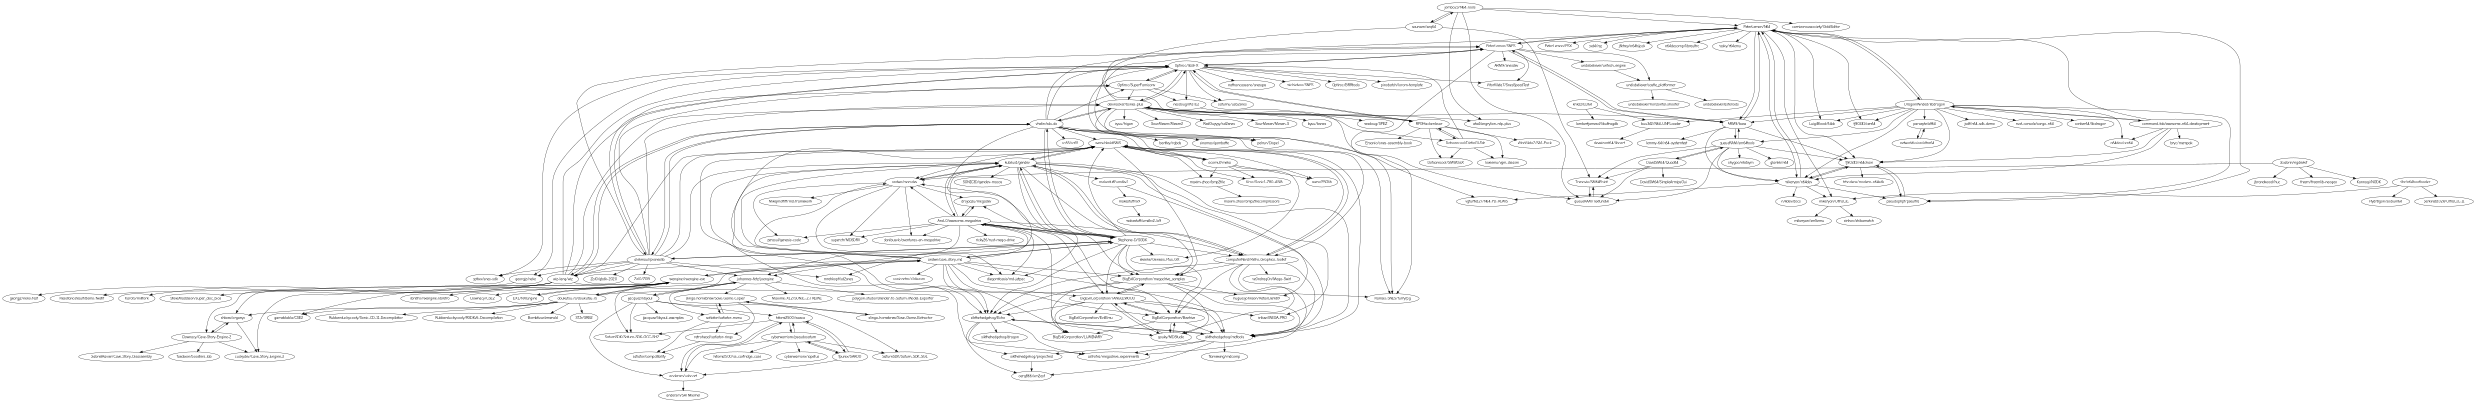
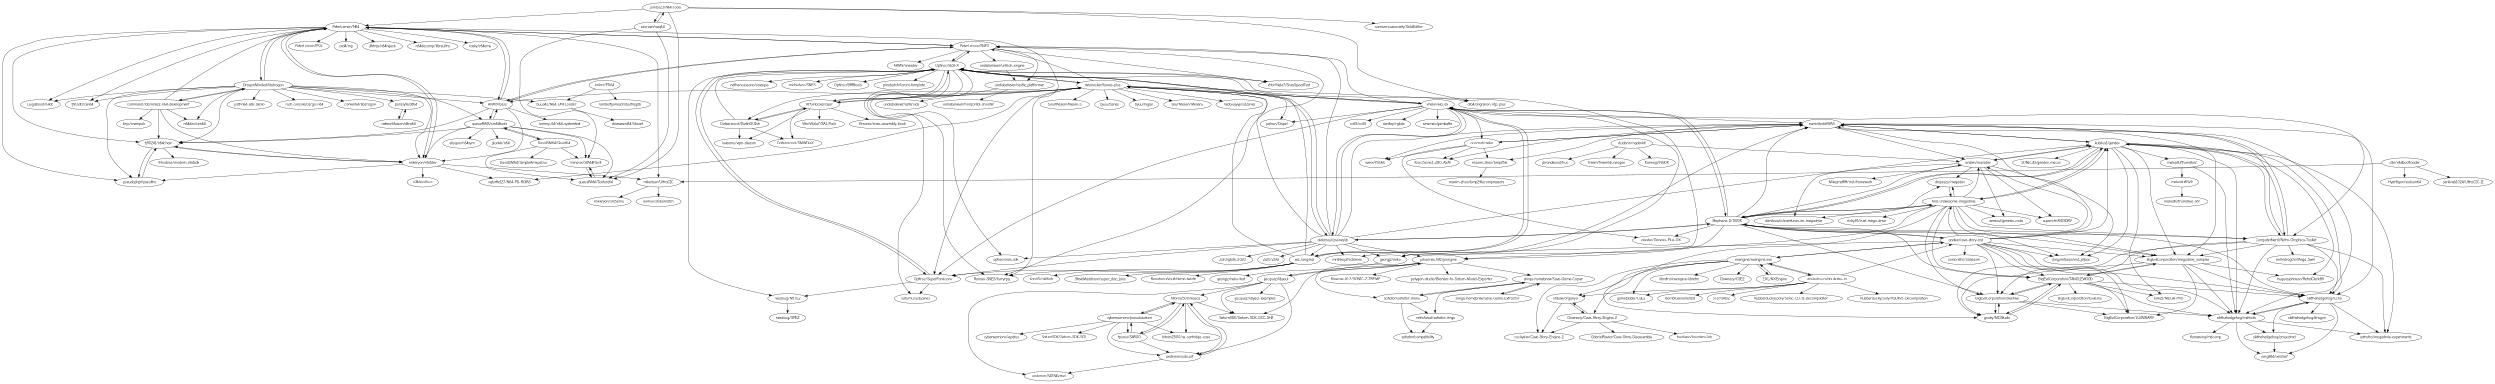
(1132, 94) -> (982, 156)
(2176, 124) -> (158, 105)
(748, 264) -> (1673, 247)
(799, 309) -> (1065, 292)
none -> (1186, 317)
